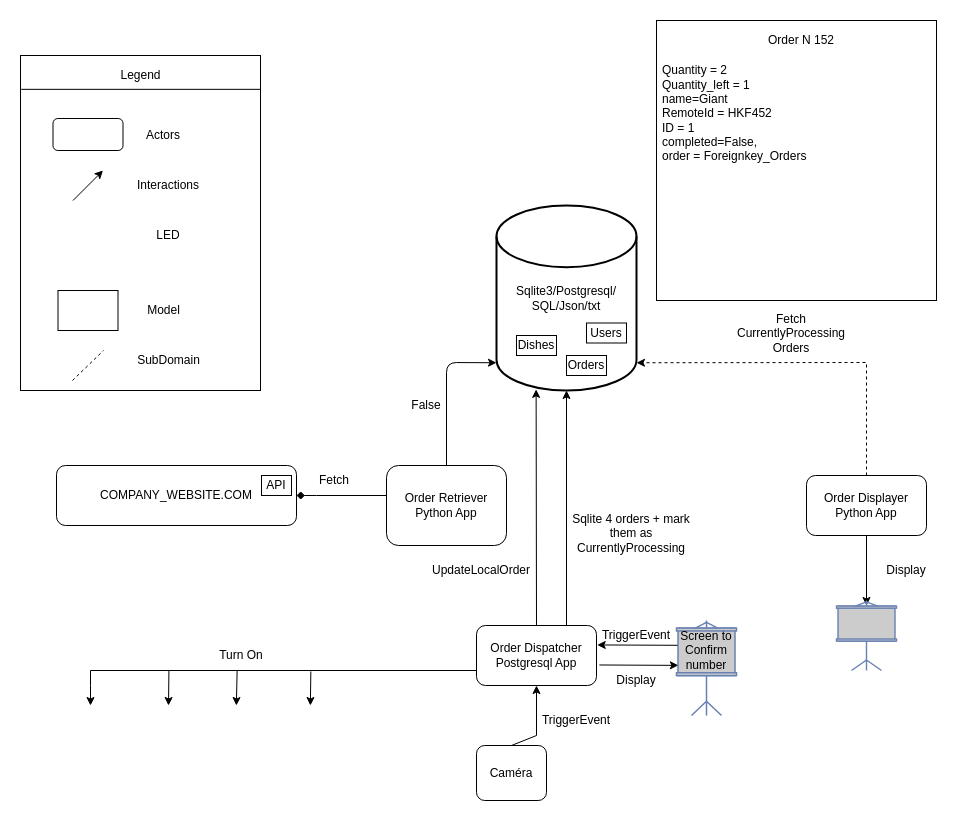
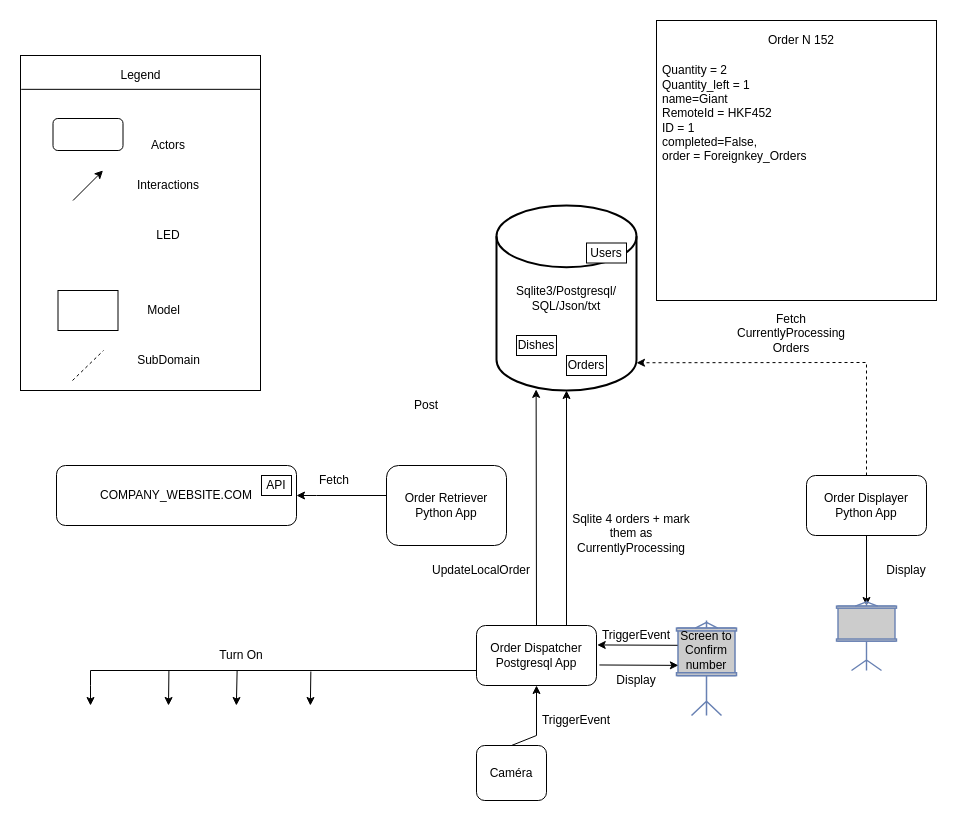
(163, 136) -> (168, 146)
(607, 333) -> (607, 253)
(447, 398) -> none
(427, 406) -> (427, 406)
(305, 496) -> (305, 496)
